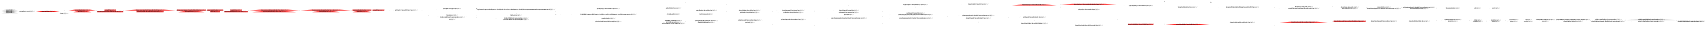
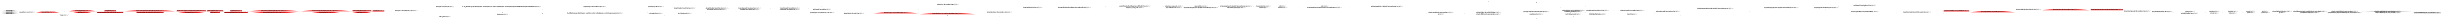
none -> (1263, 8)
